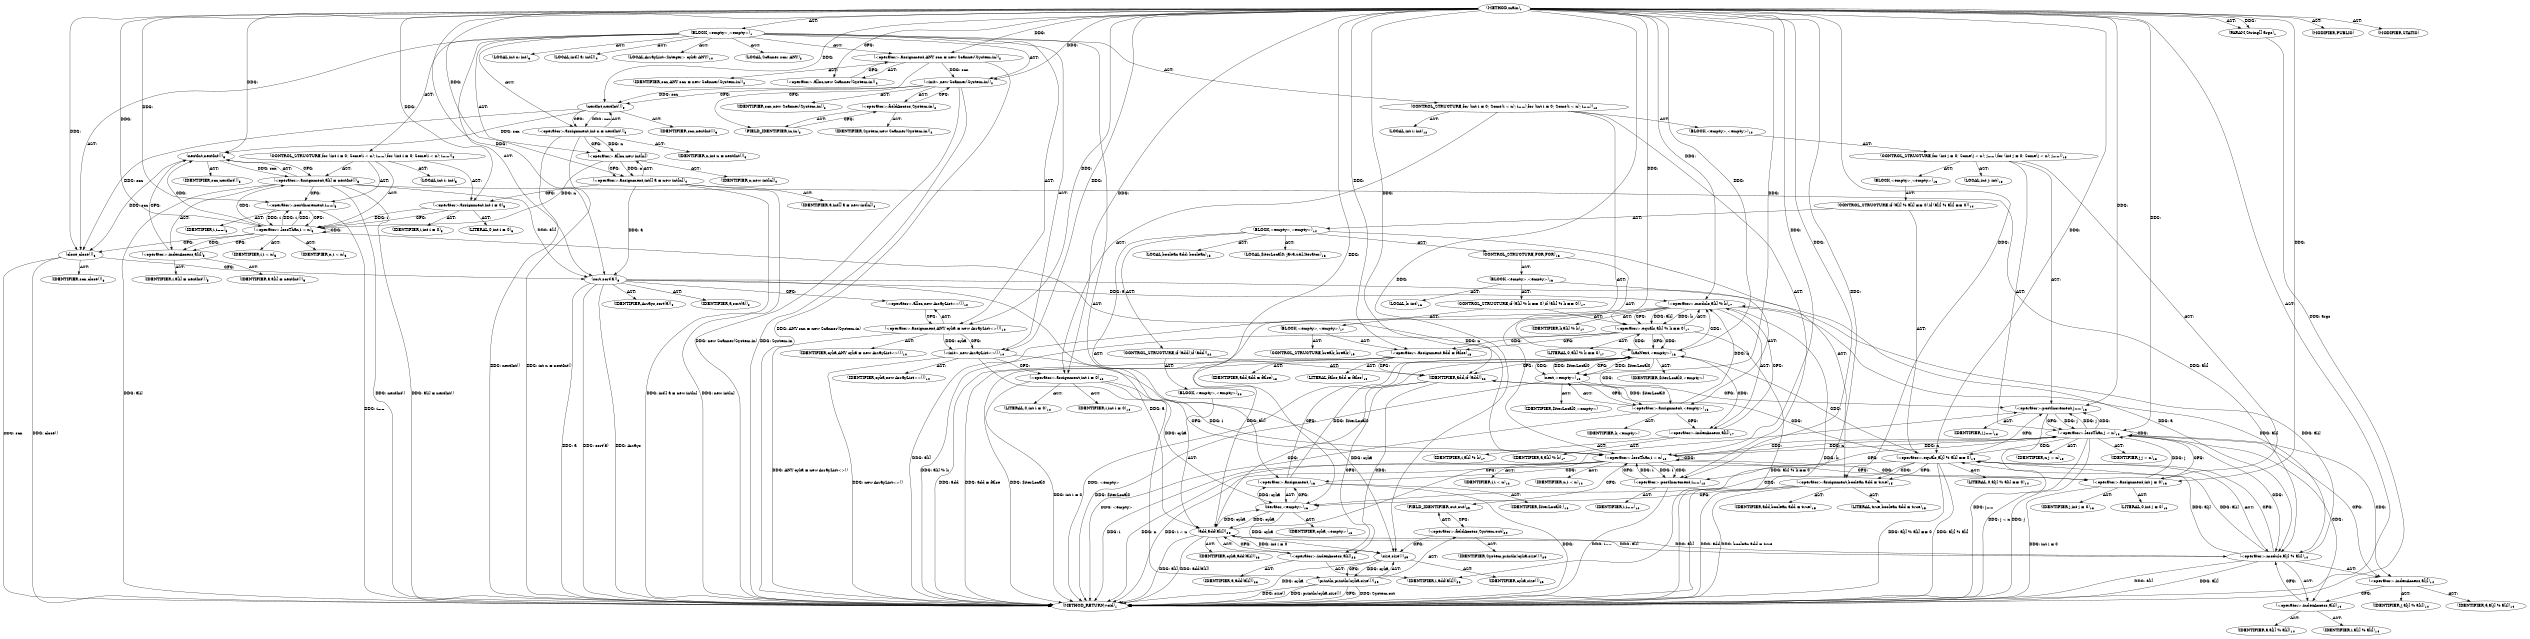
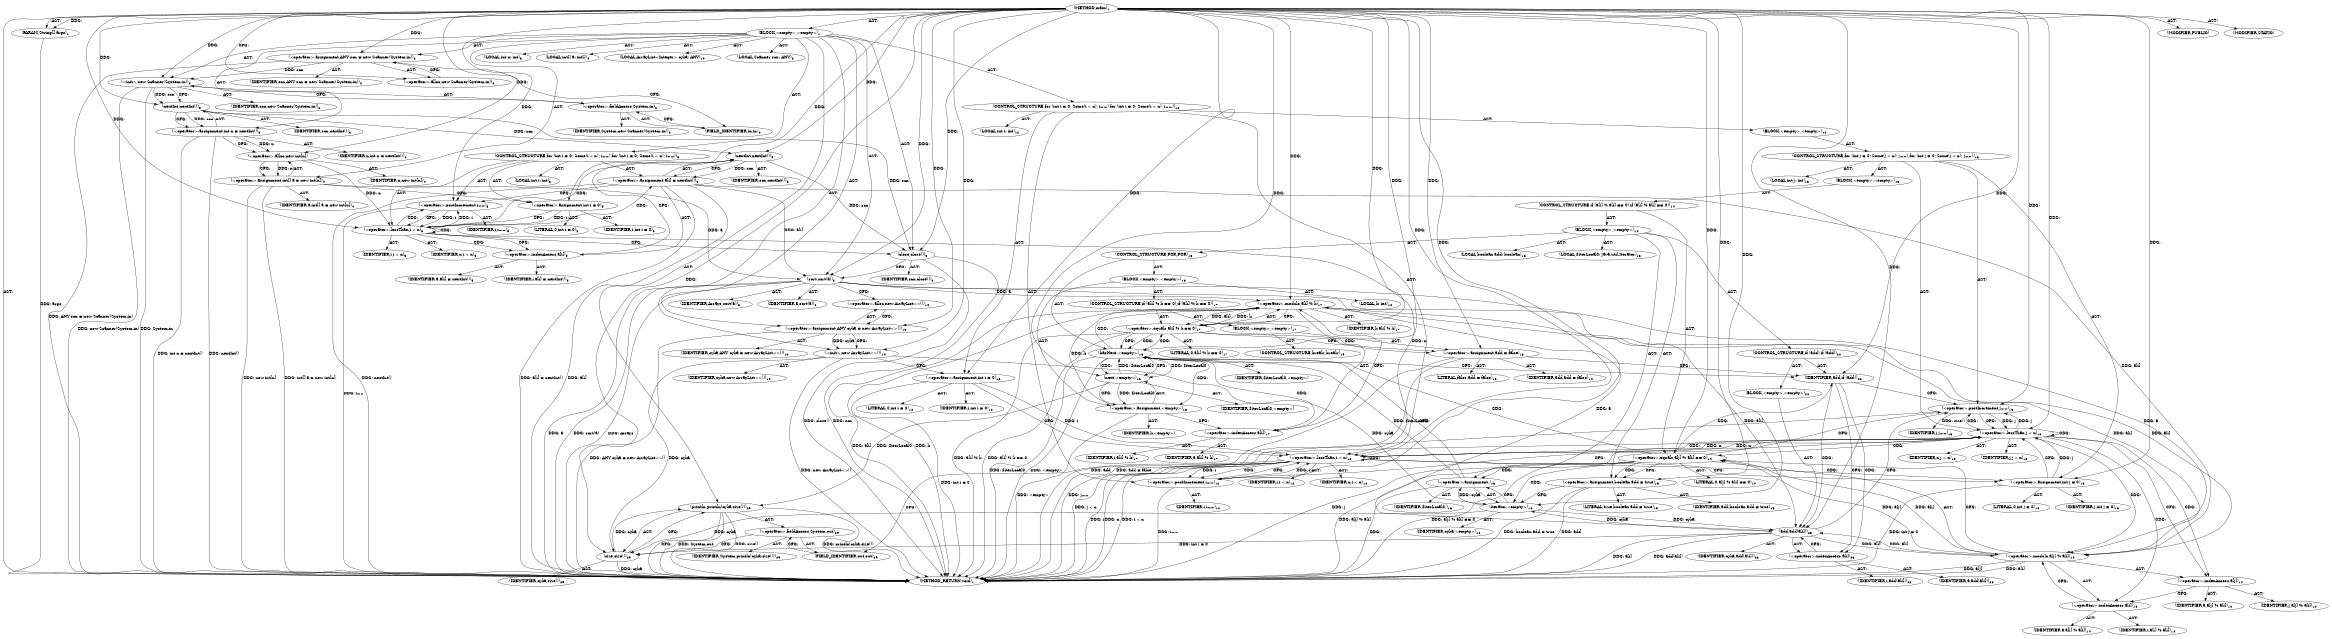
(1853, 307) -> (1847, 34)
(1275, 378) -> (1591, 378)
(2009, 421) -> (1954, 421)
(1259, 431) -> (925, 423)
